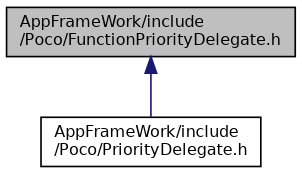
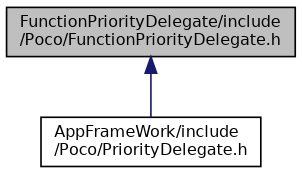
(151, 32) -> (151, 32)
